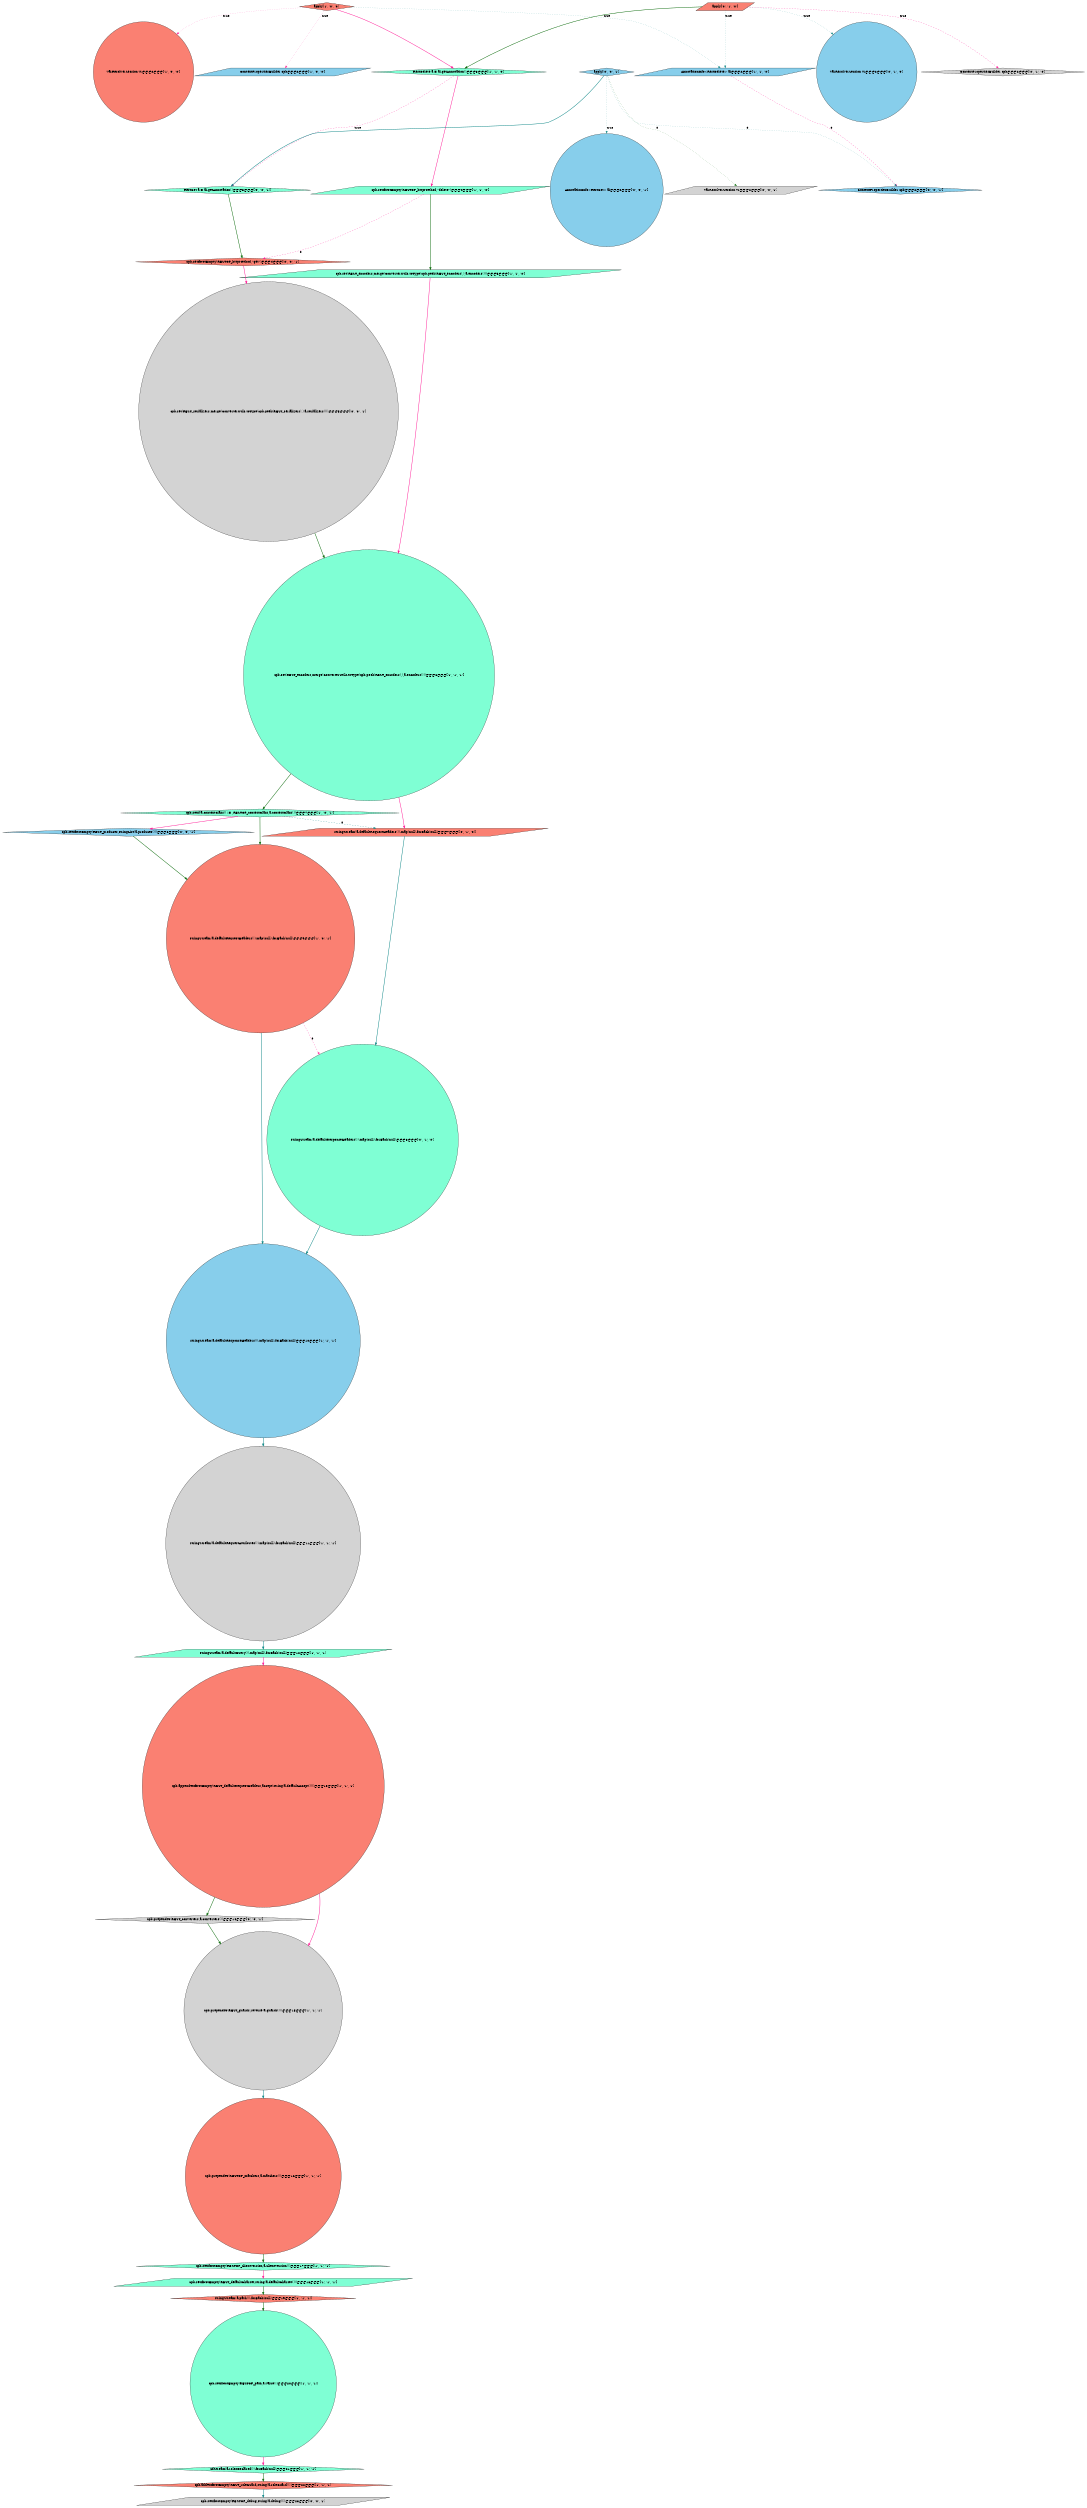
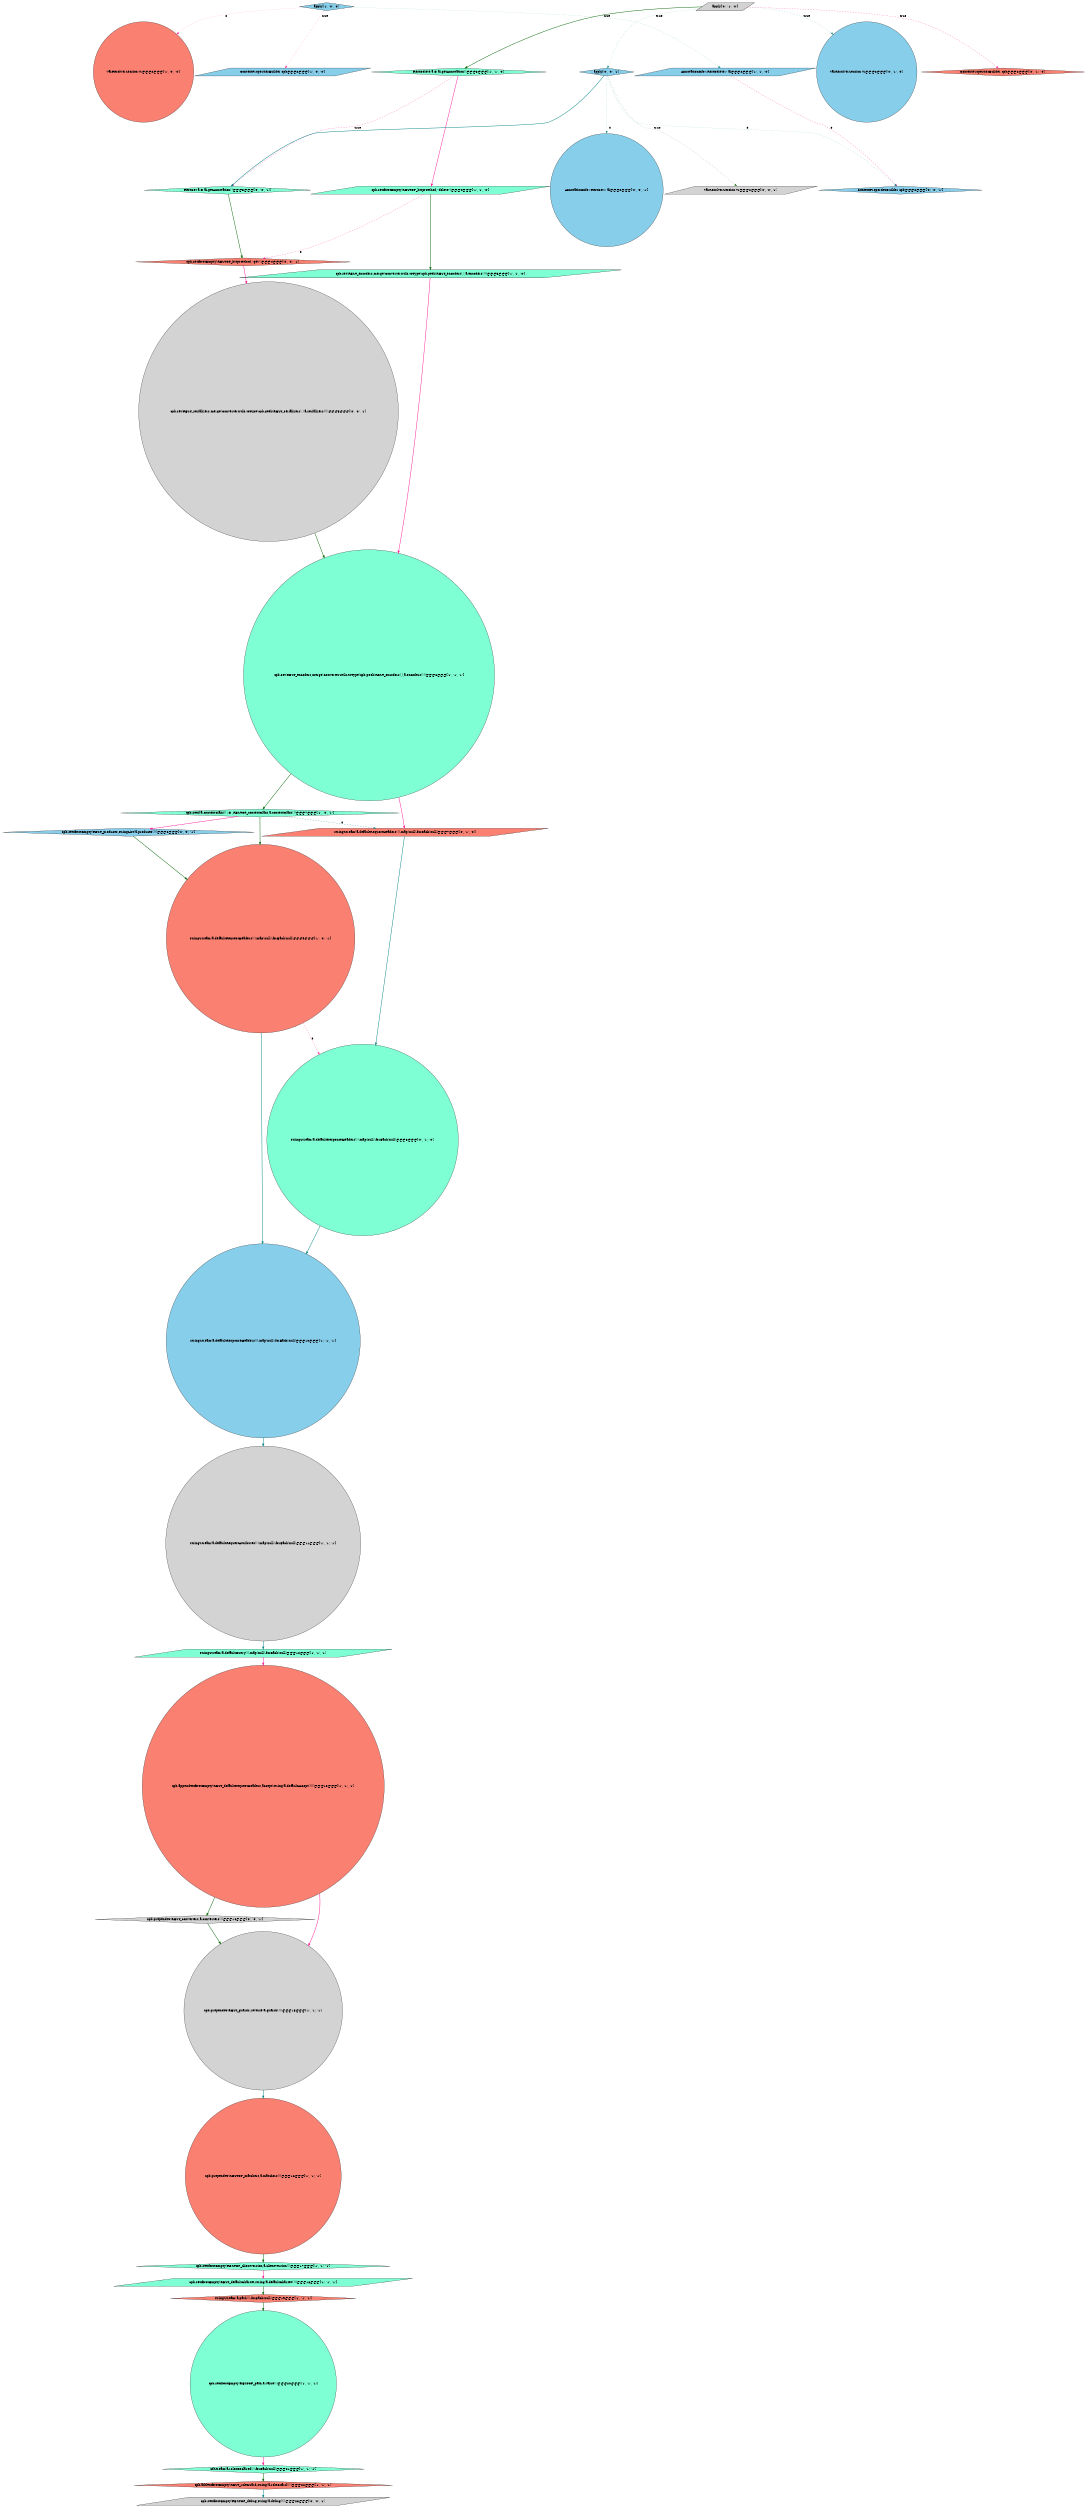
(327, 7) -> (327, 7)
(725, 7) -> (725, 7)
(226, 16) -> (226, 16)
(395, 34) -> none
(725, 38) -> (641, 19)
(1003, 72) -> (1003, 72)
(610, 128) -> (610, 128)
(657, 128) -> (657, 128)
